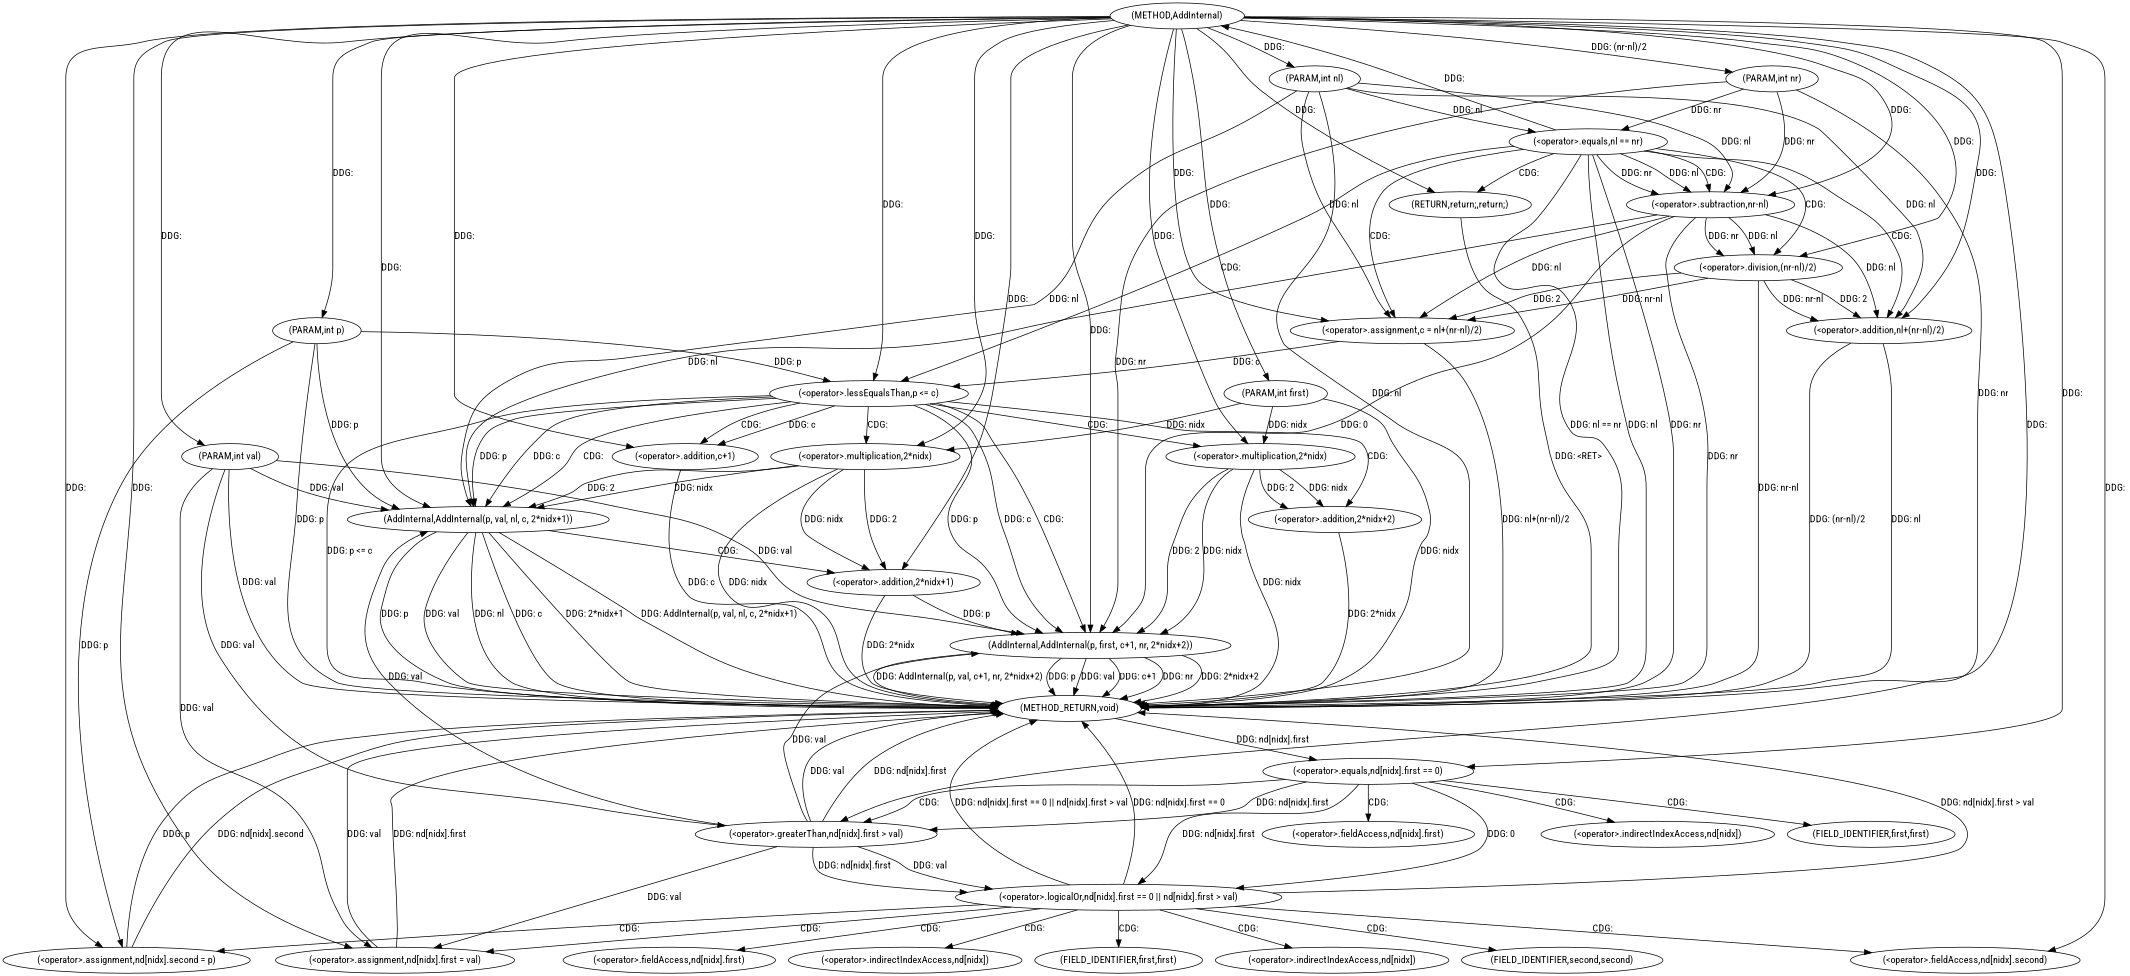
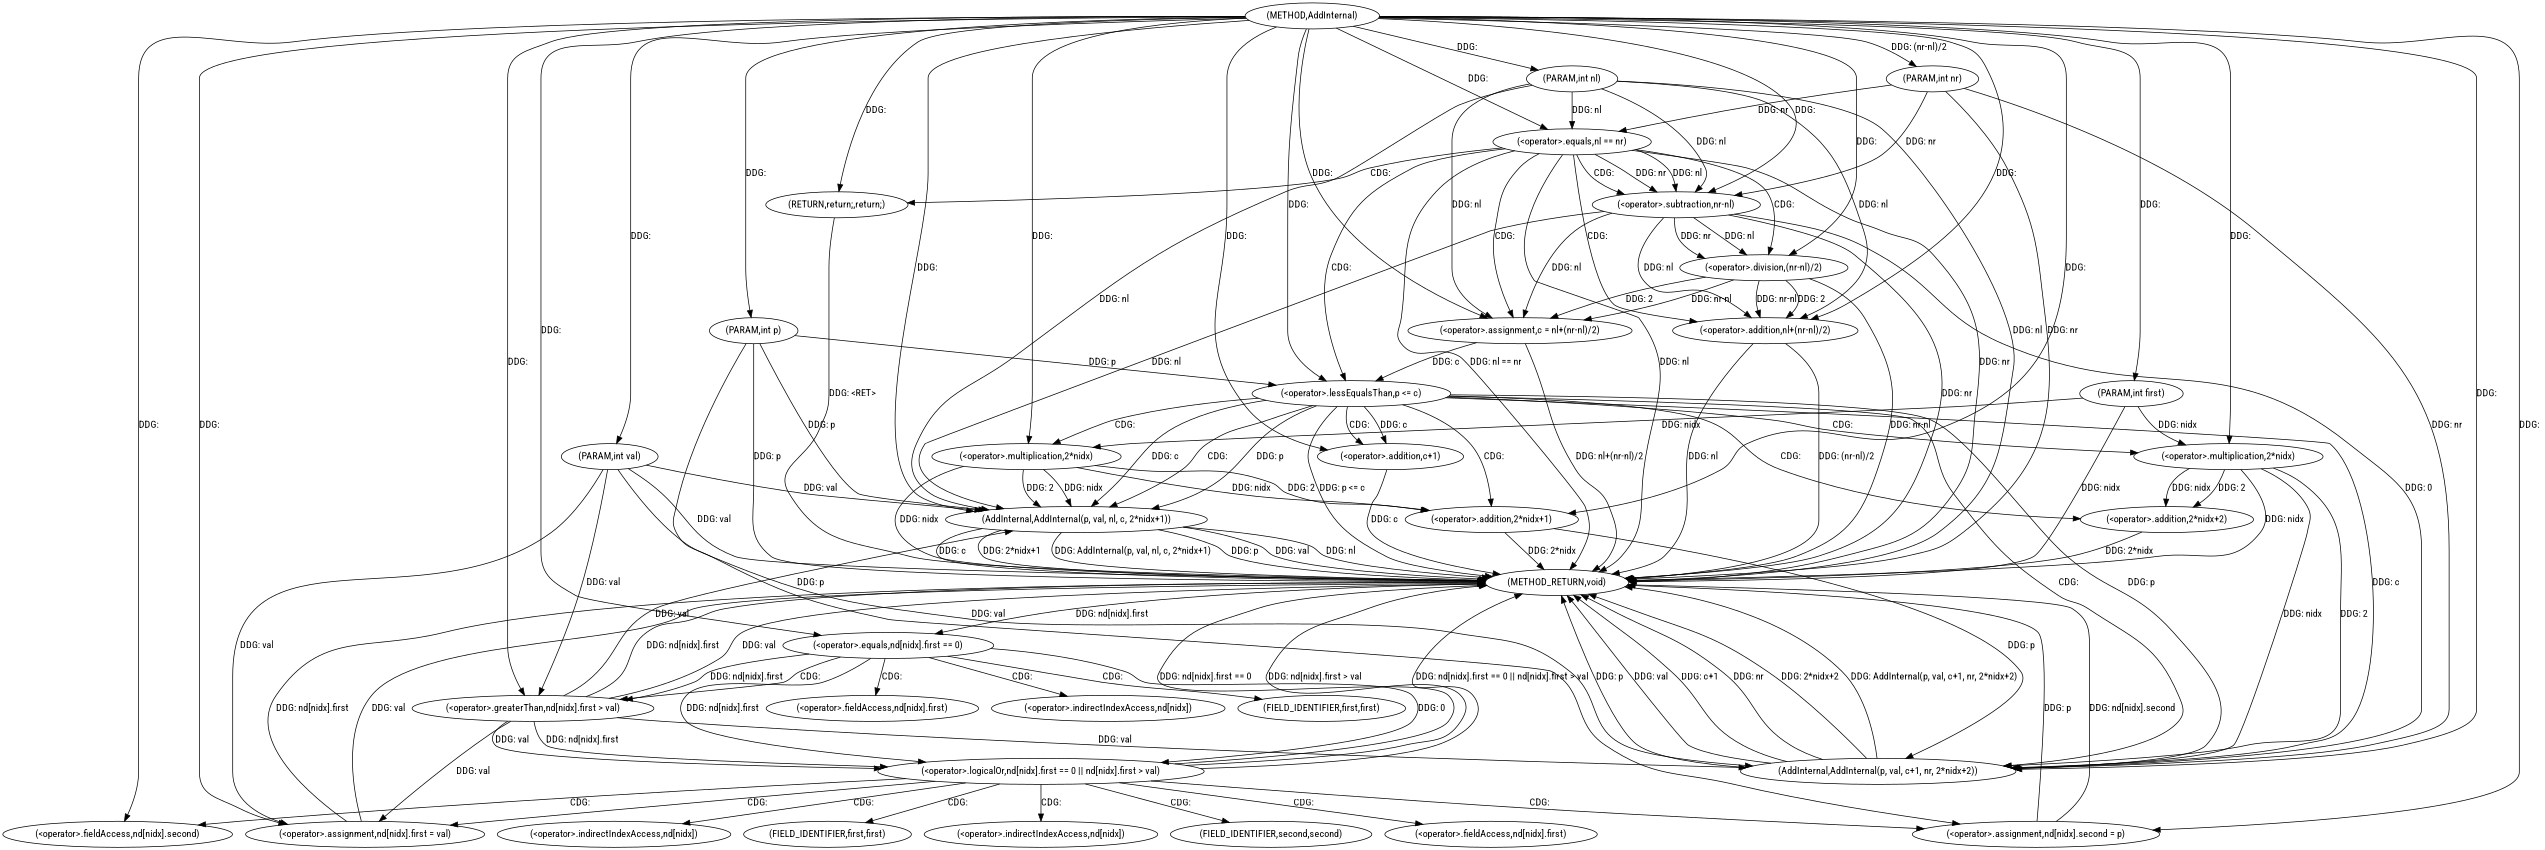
(1394, 74) -> (1439, 77)
(688, 551) -> (1464, 437)
(1090, 645) -> (1878, 771)
